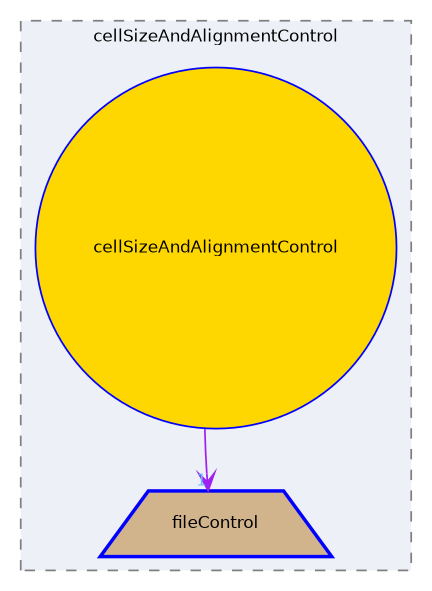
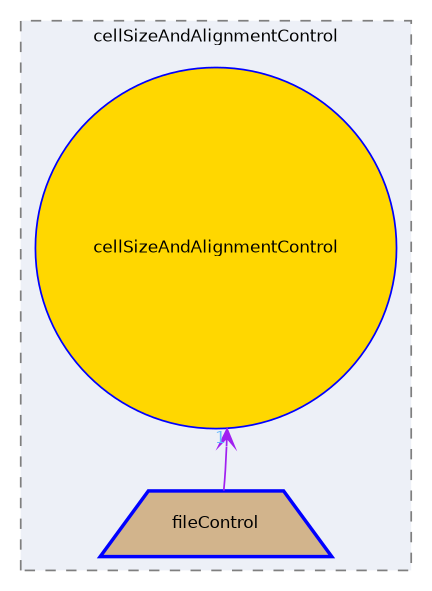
(206, 451) -> (225, 469)
